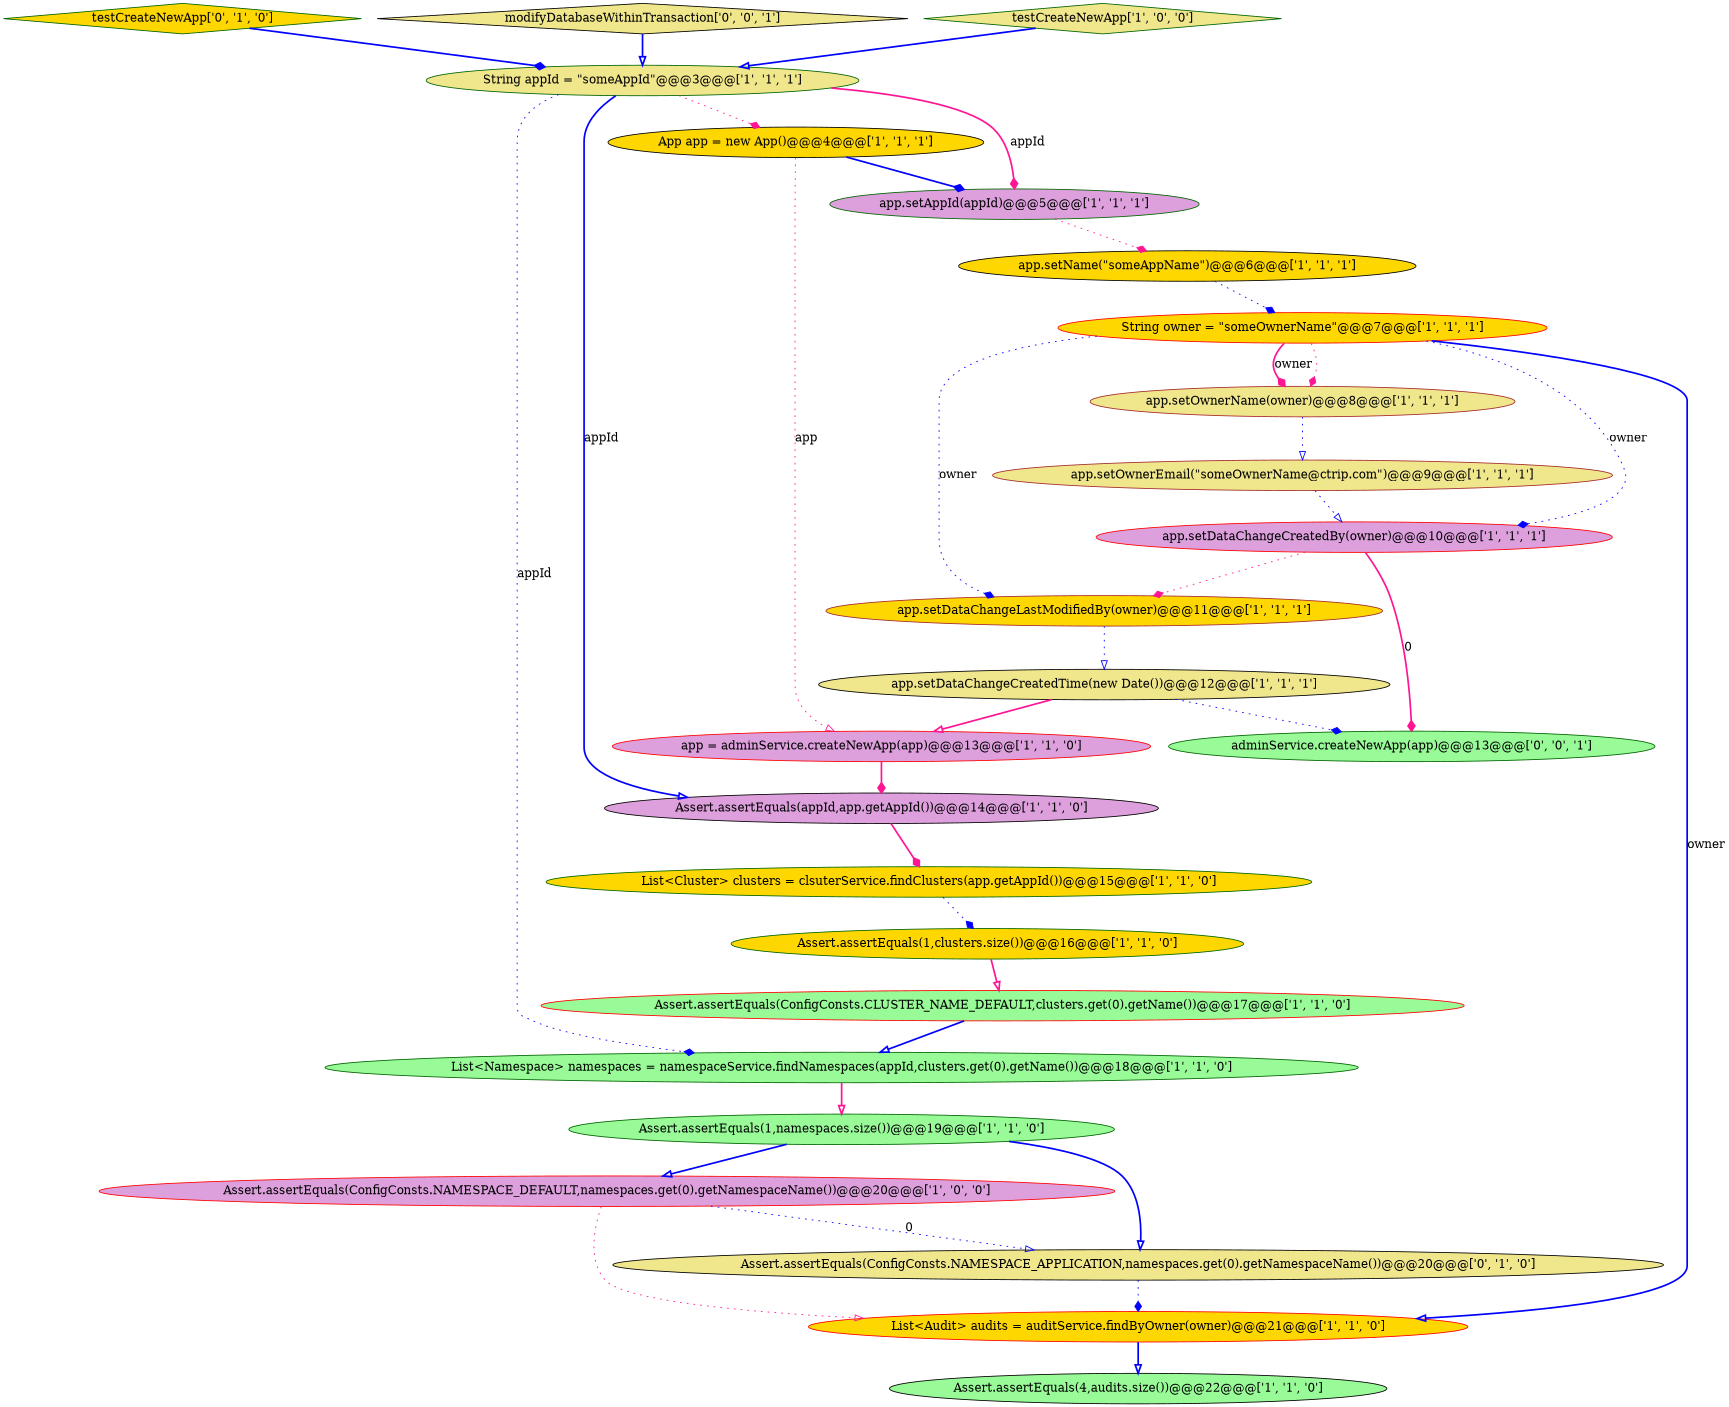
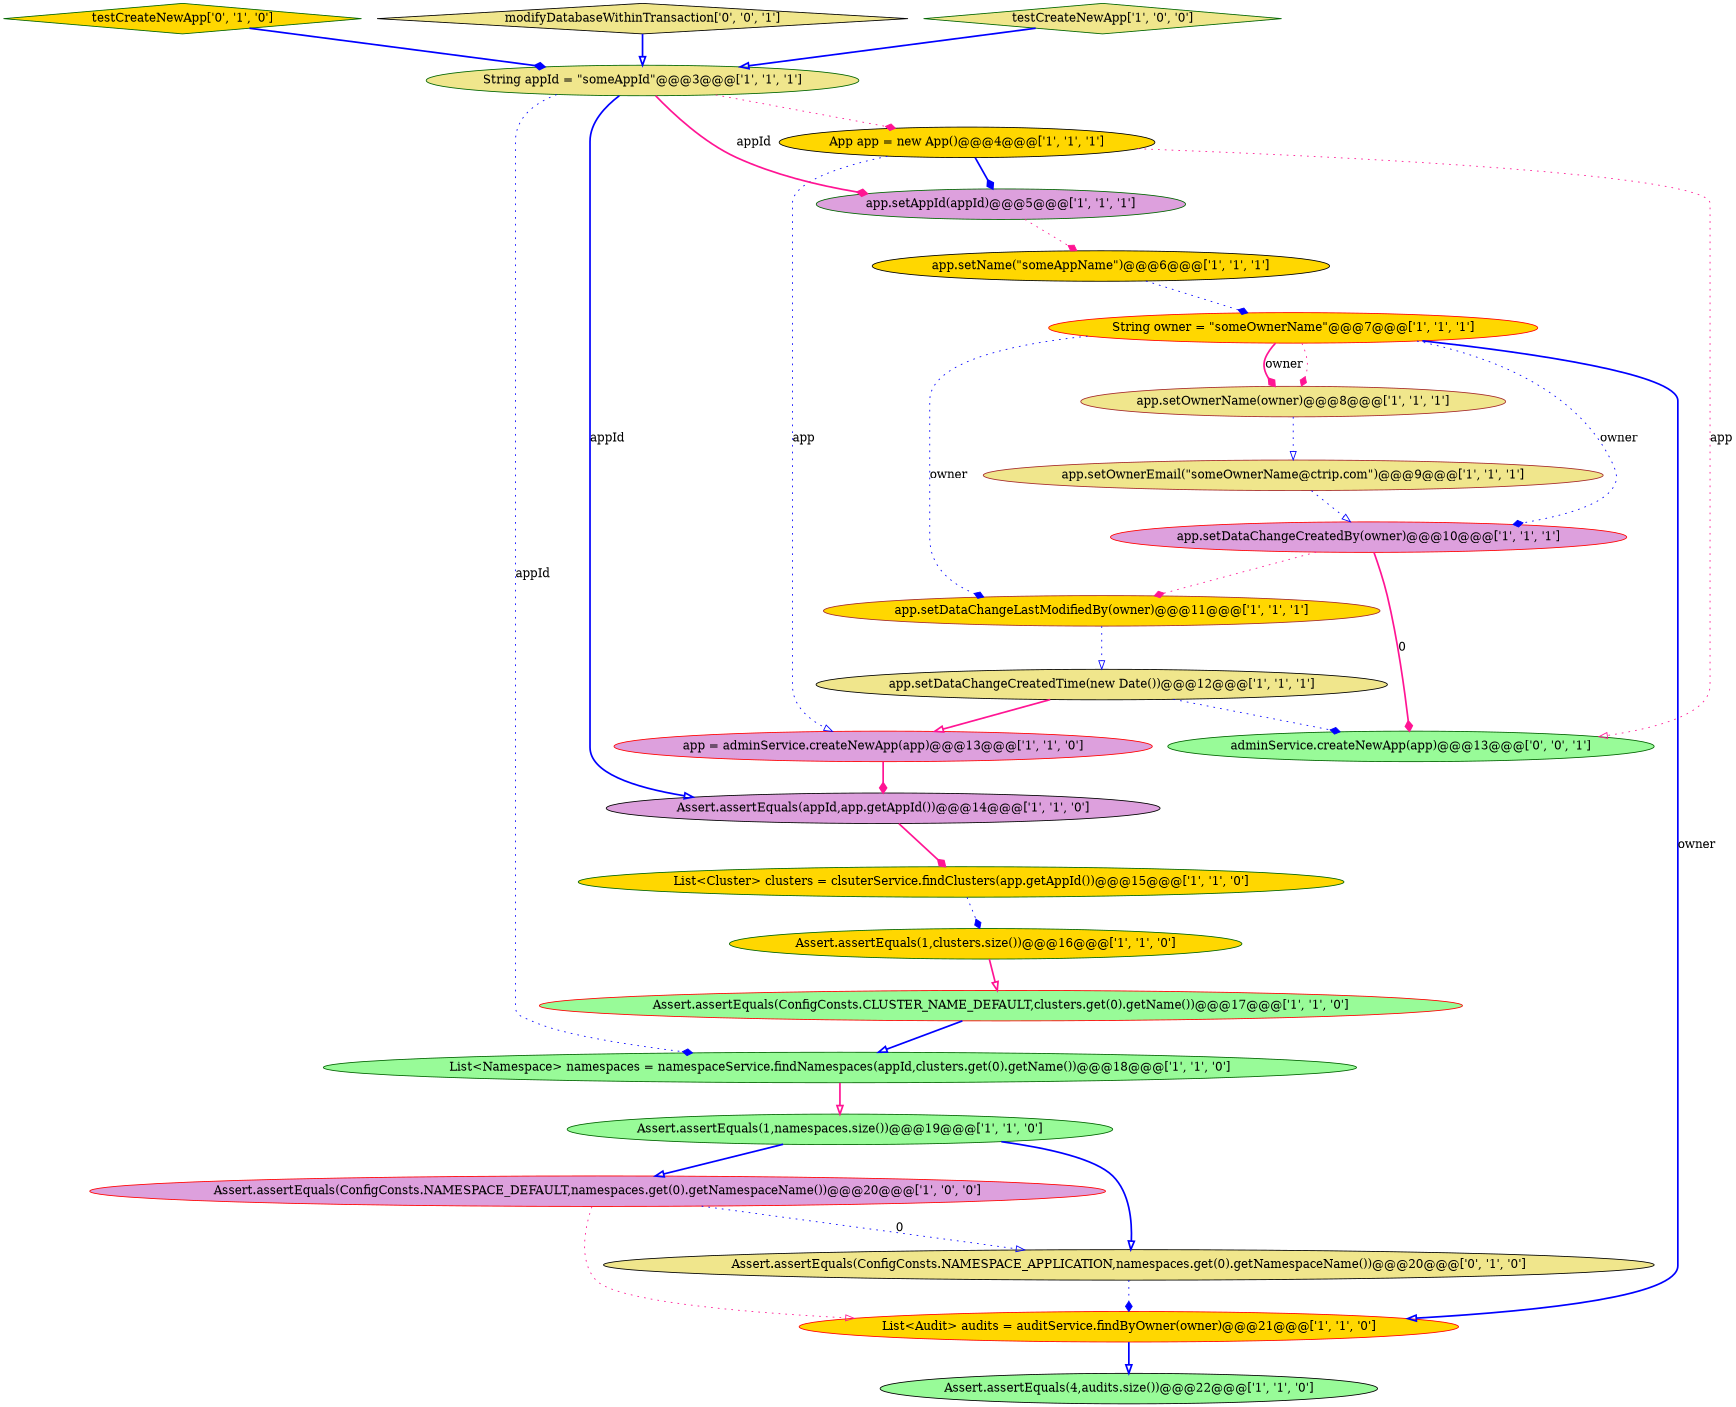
none -> (1710, 216)
(795, 449) -> (793, 417)
